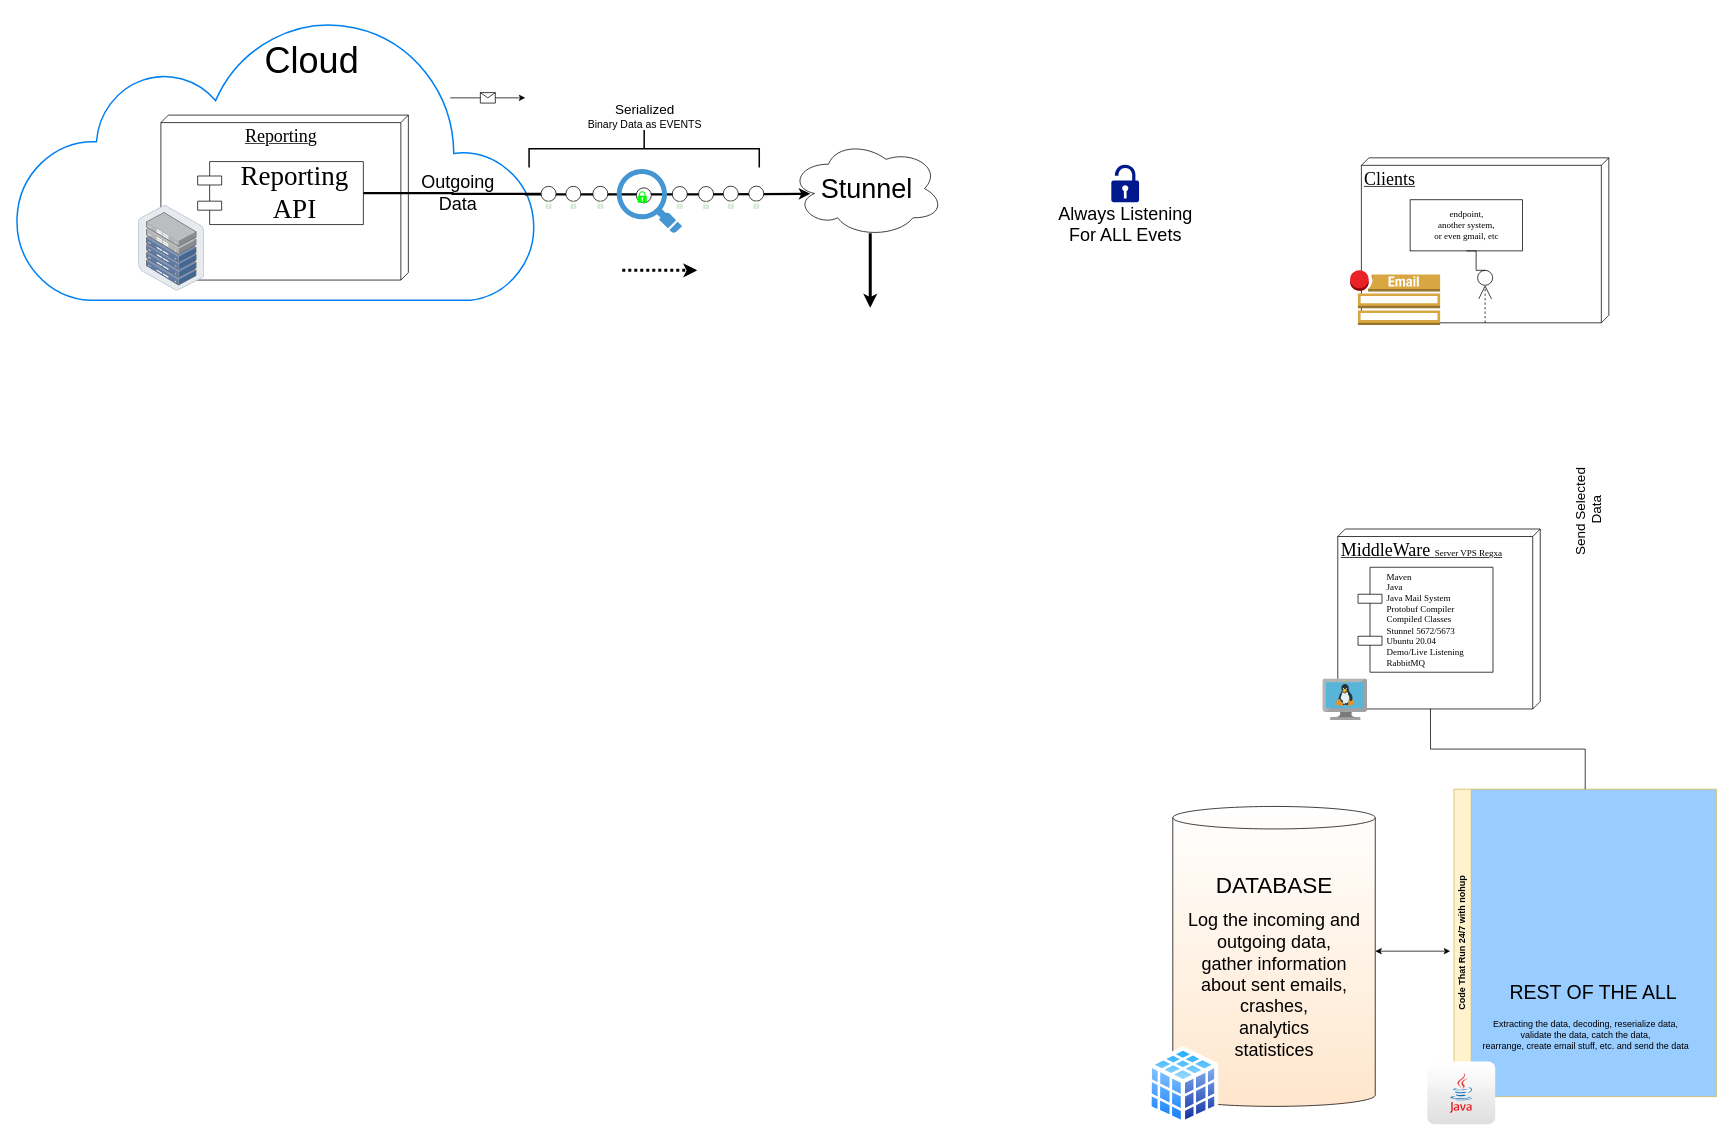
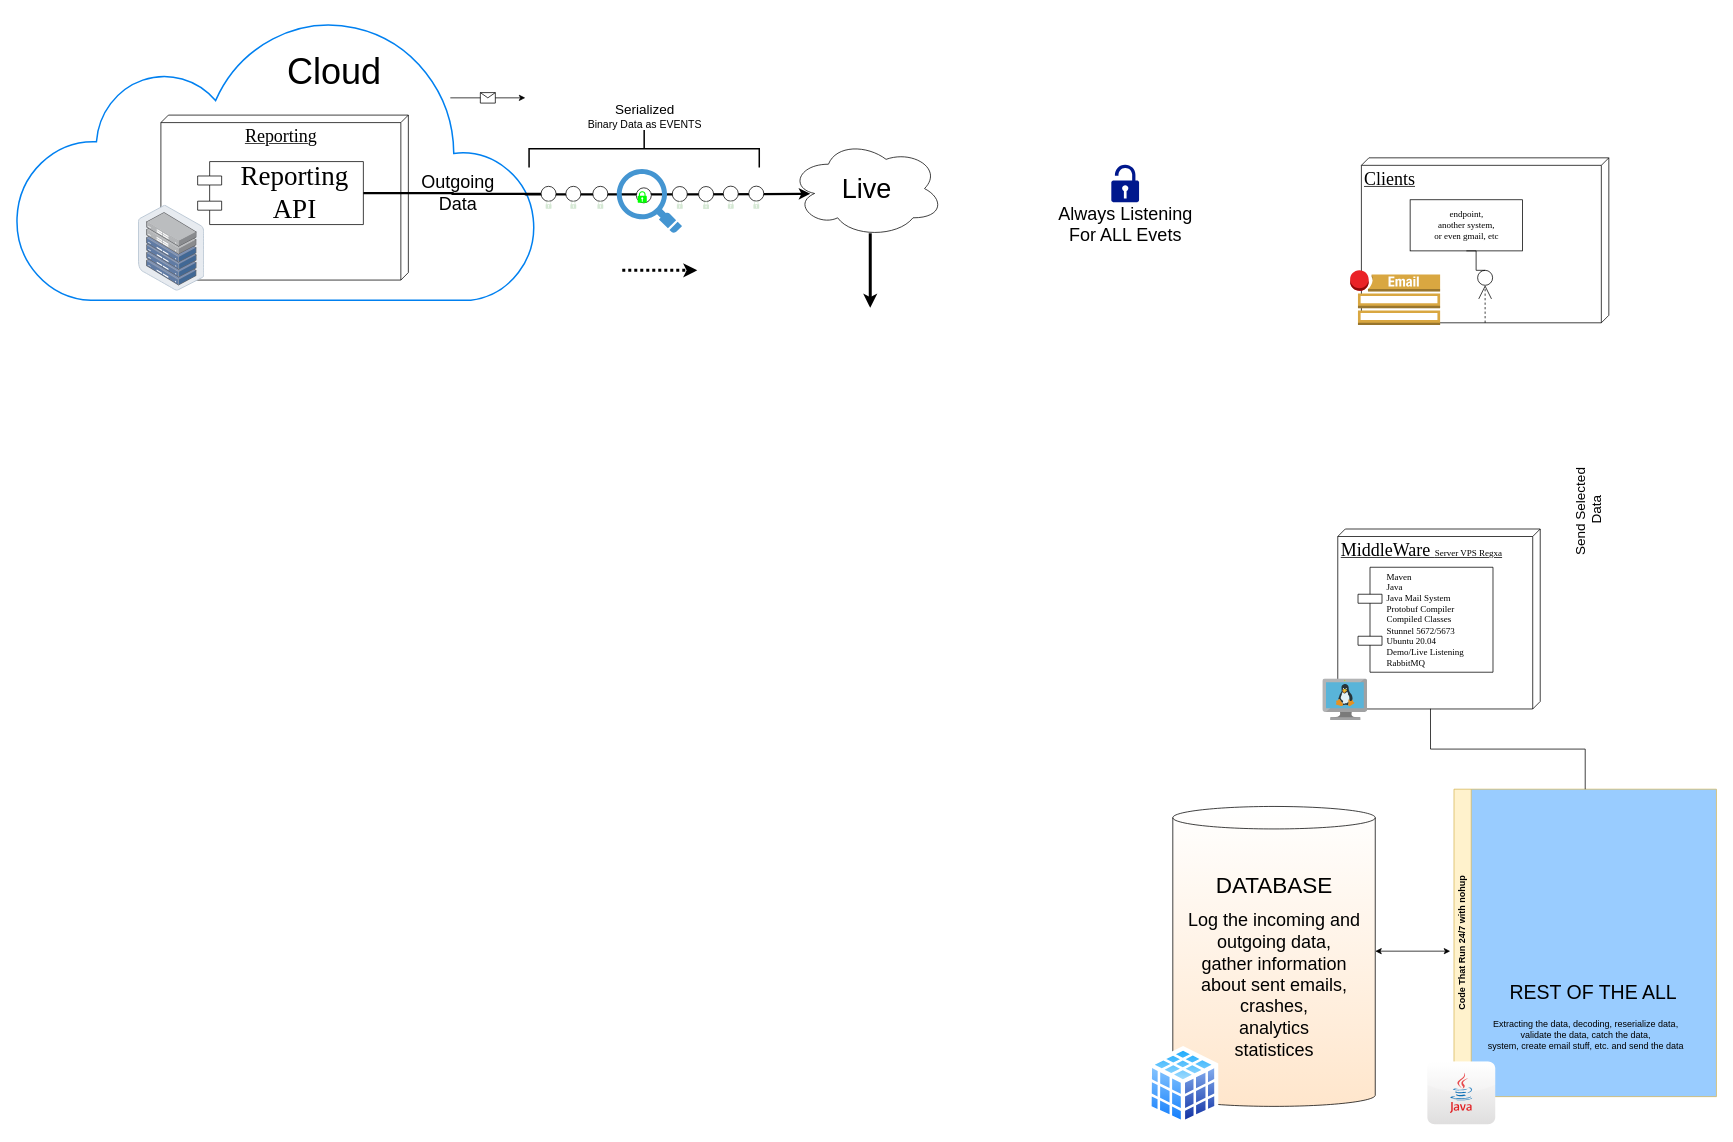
(312, 60) -> (334, 72)
(867, 189) -> (867, 189)
(1586, 1035) -> (1586, 1035)
